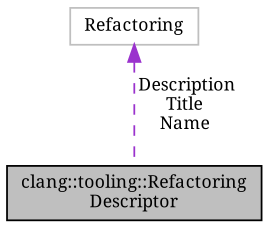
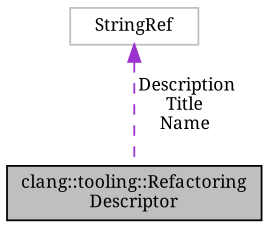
(134, 26) -> (134, 26)
